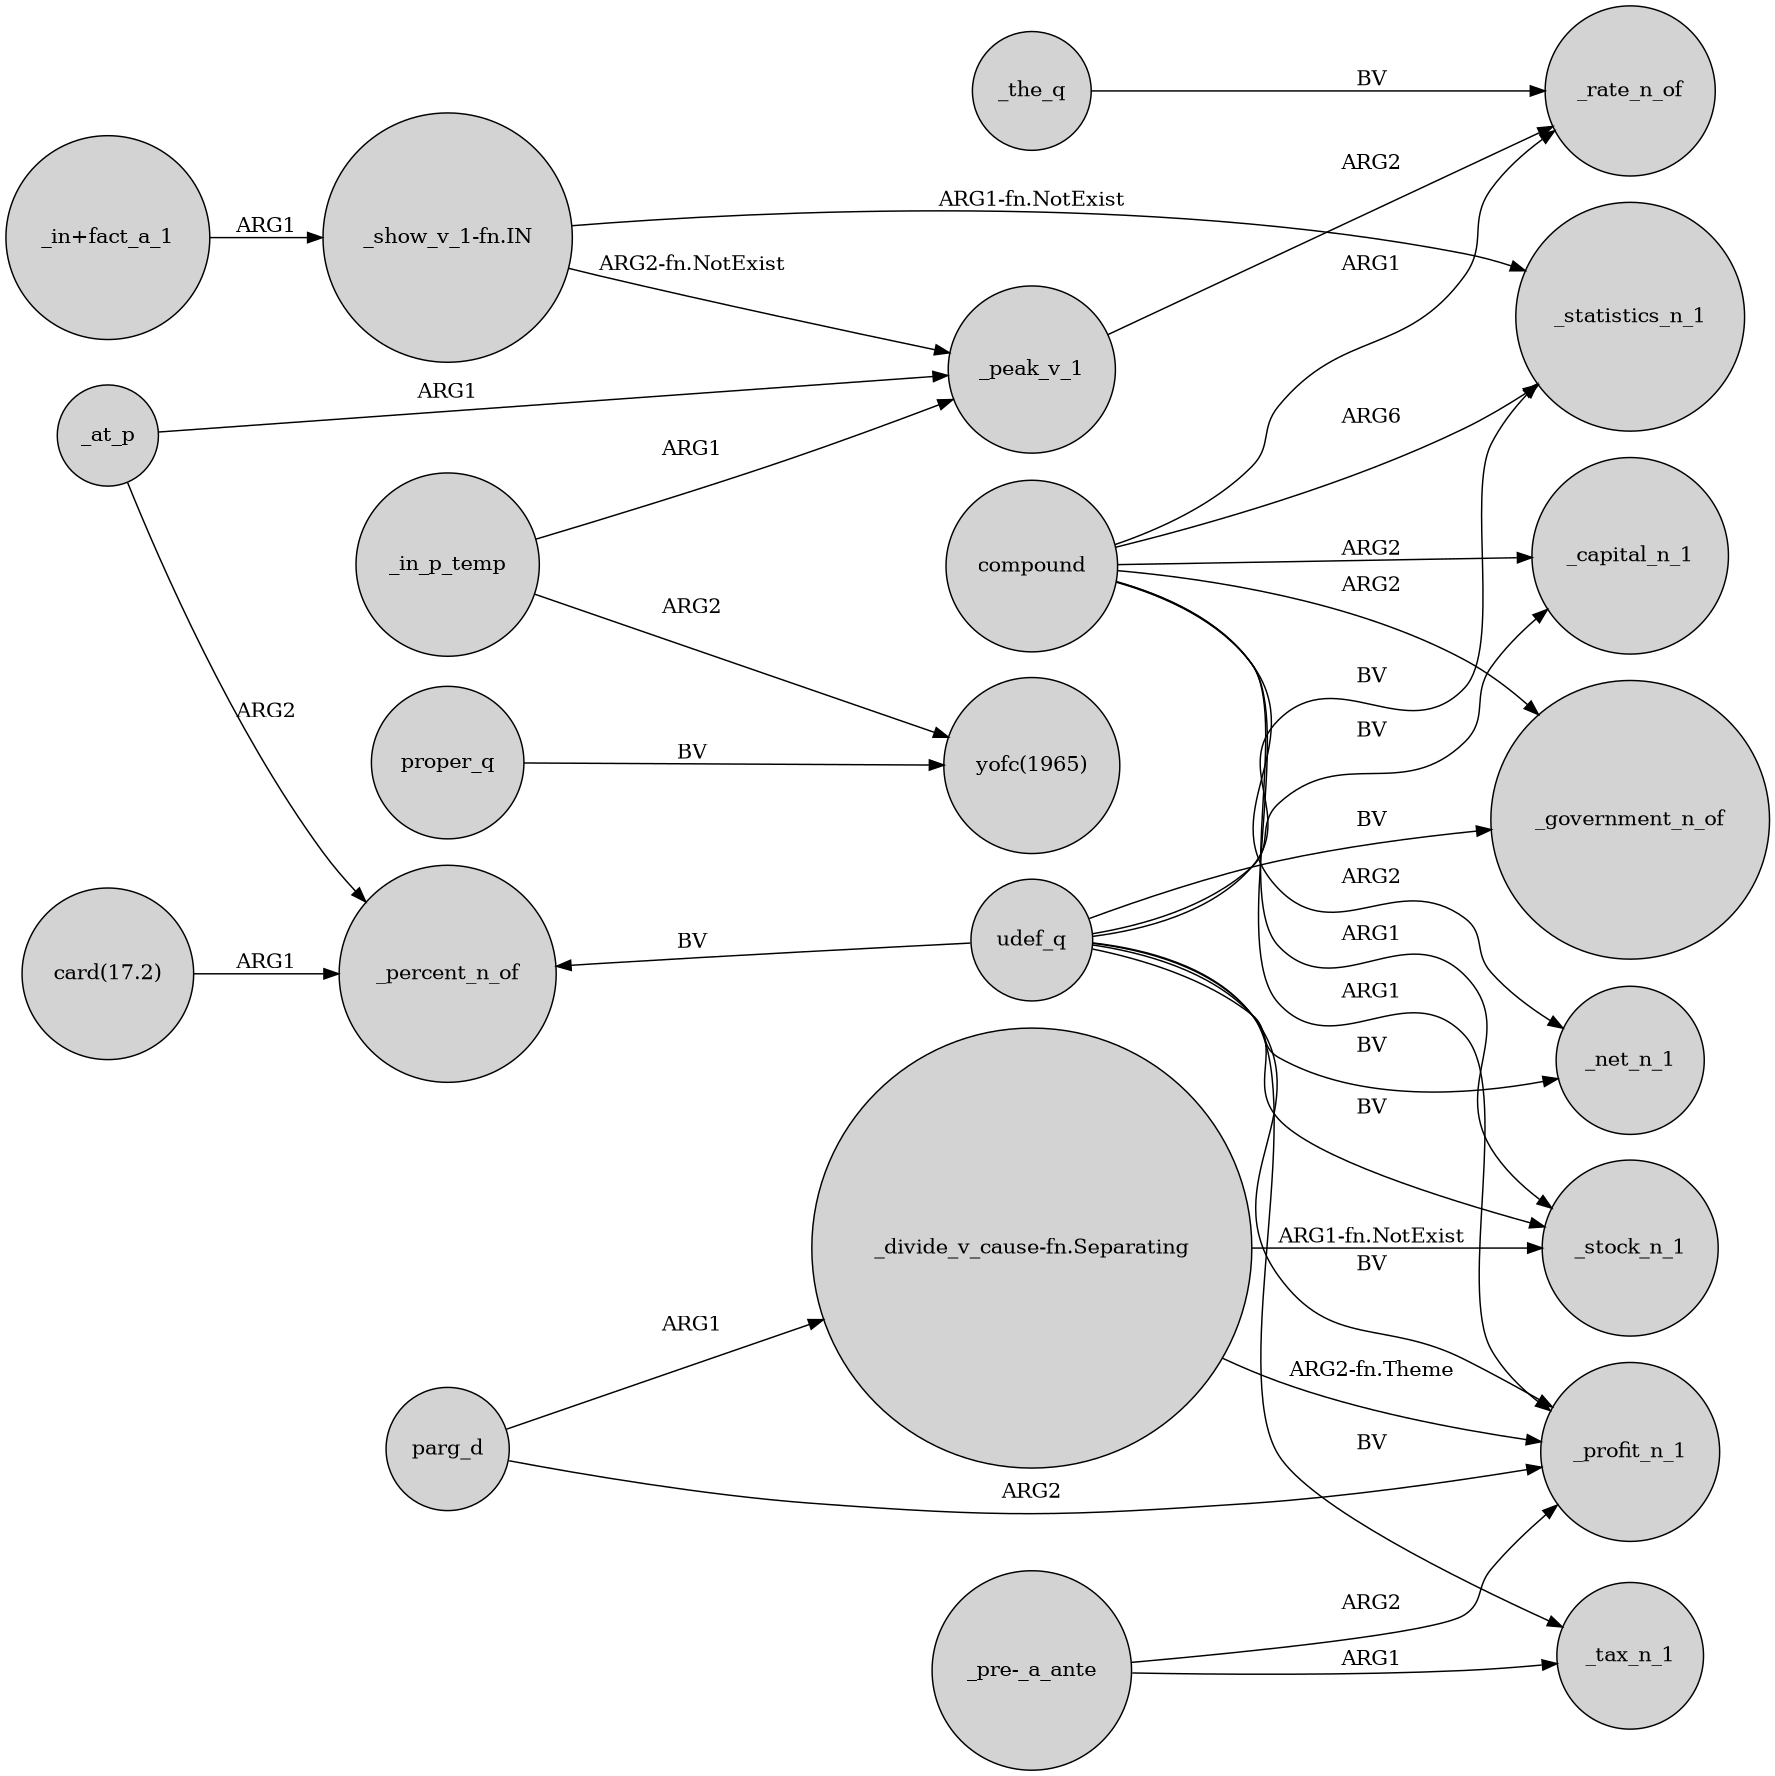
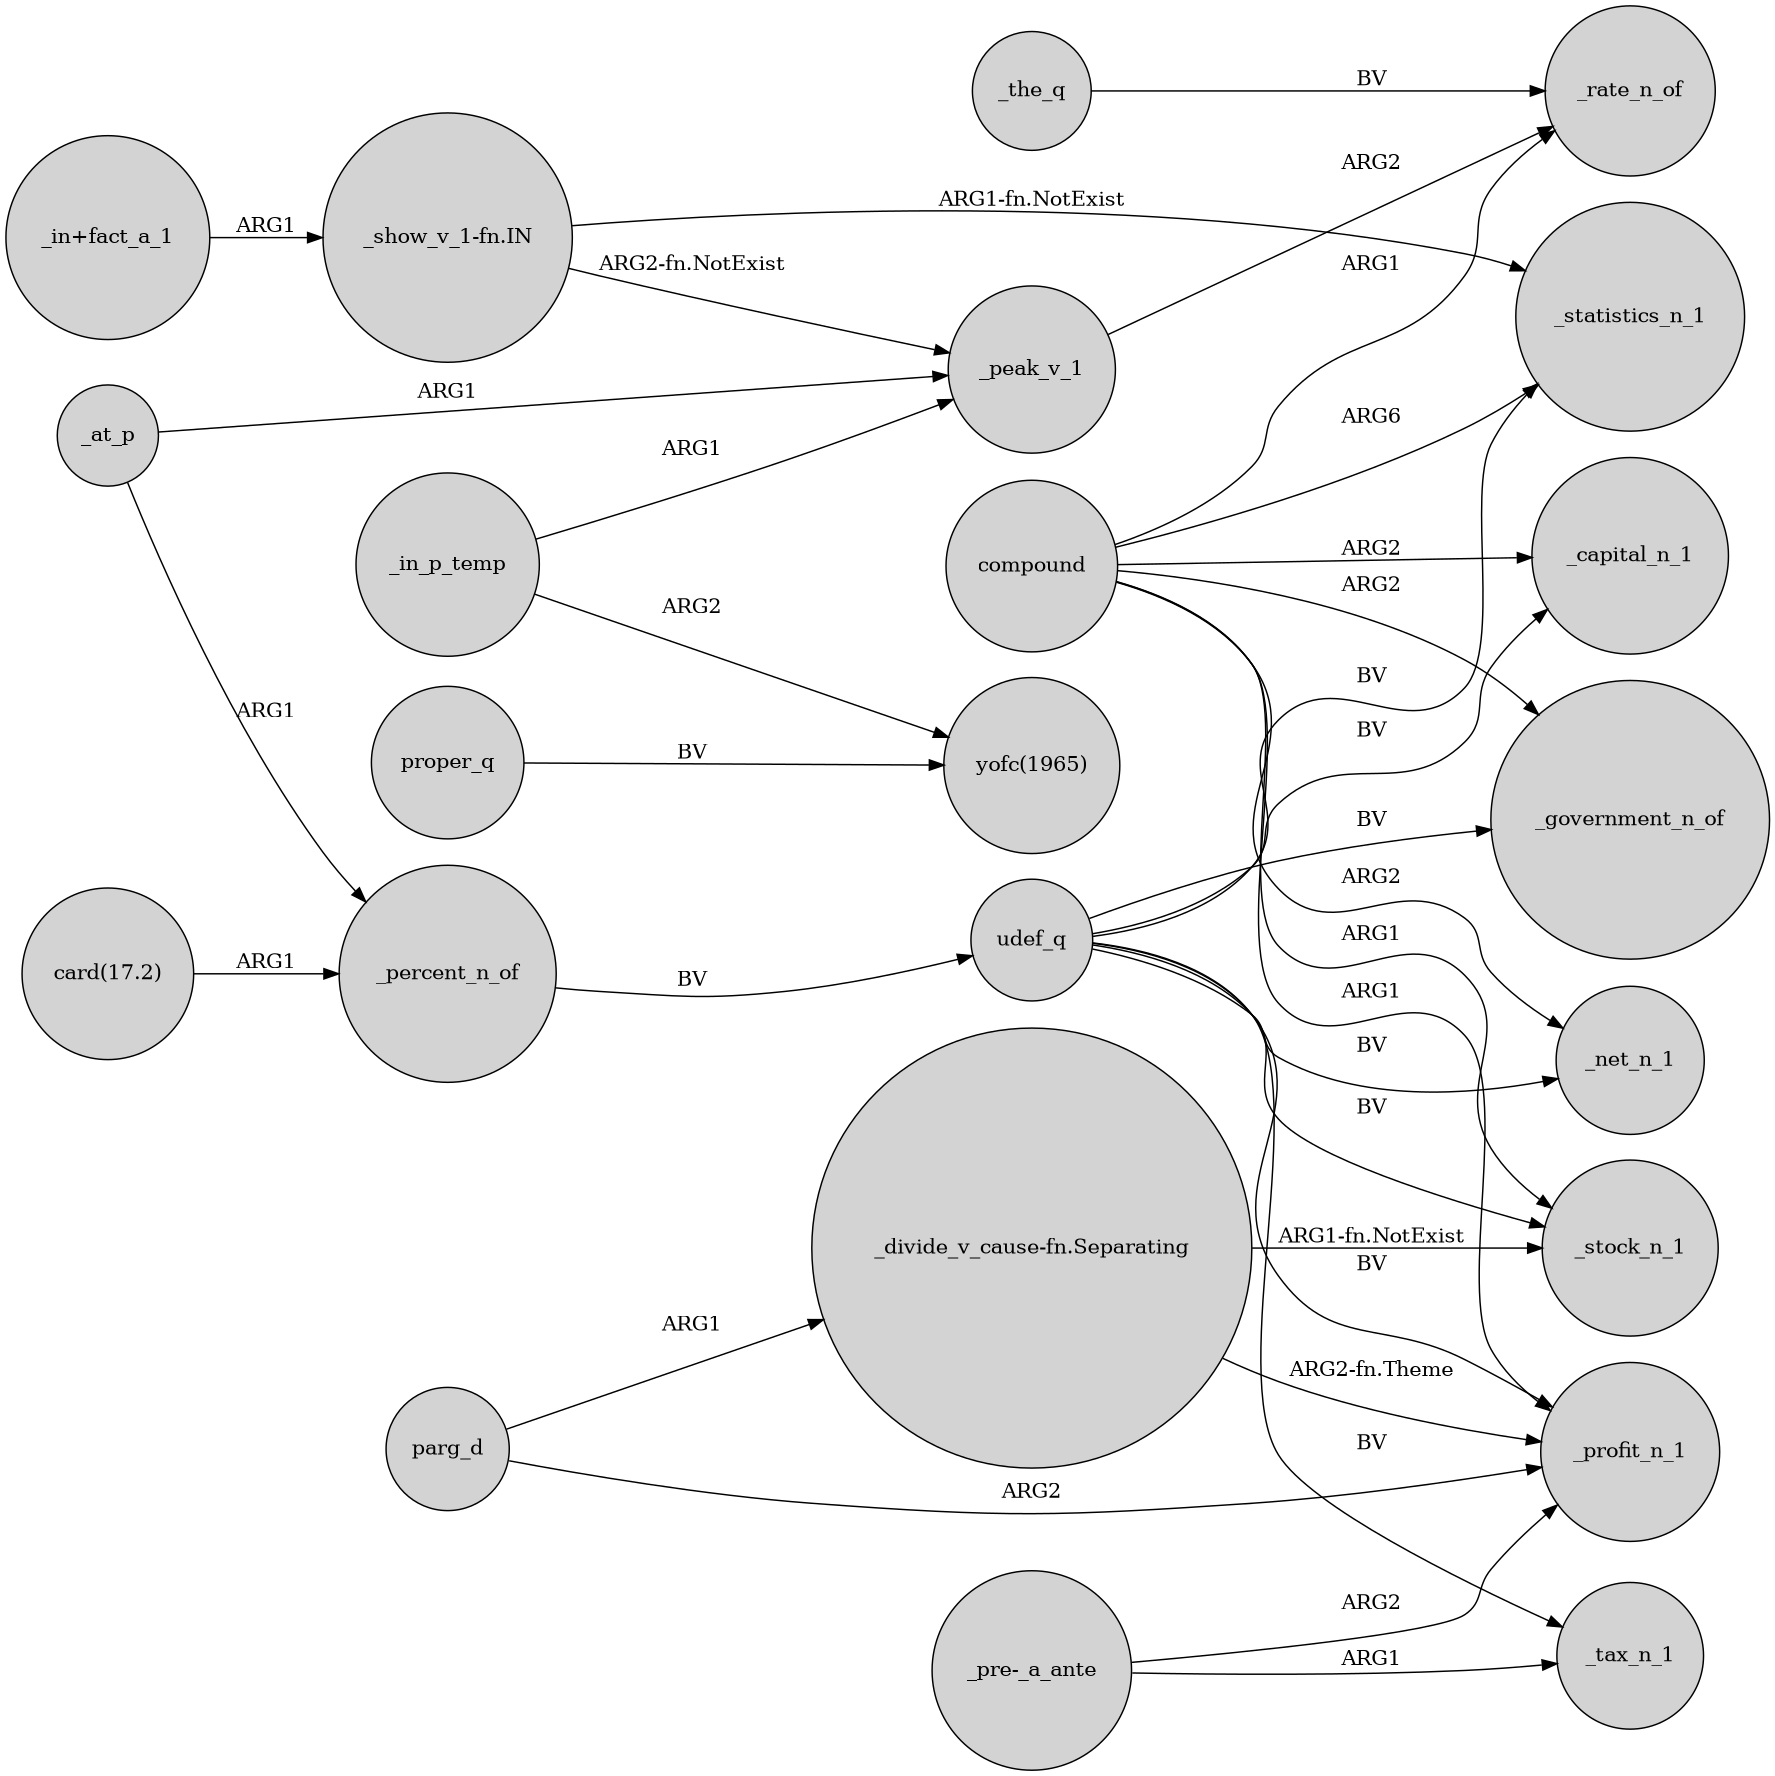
(266, 712) -> (266, 712)
(771, 954) -> (758, 994)
